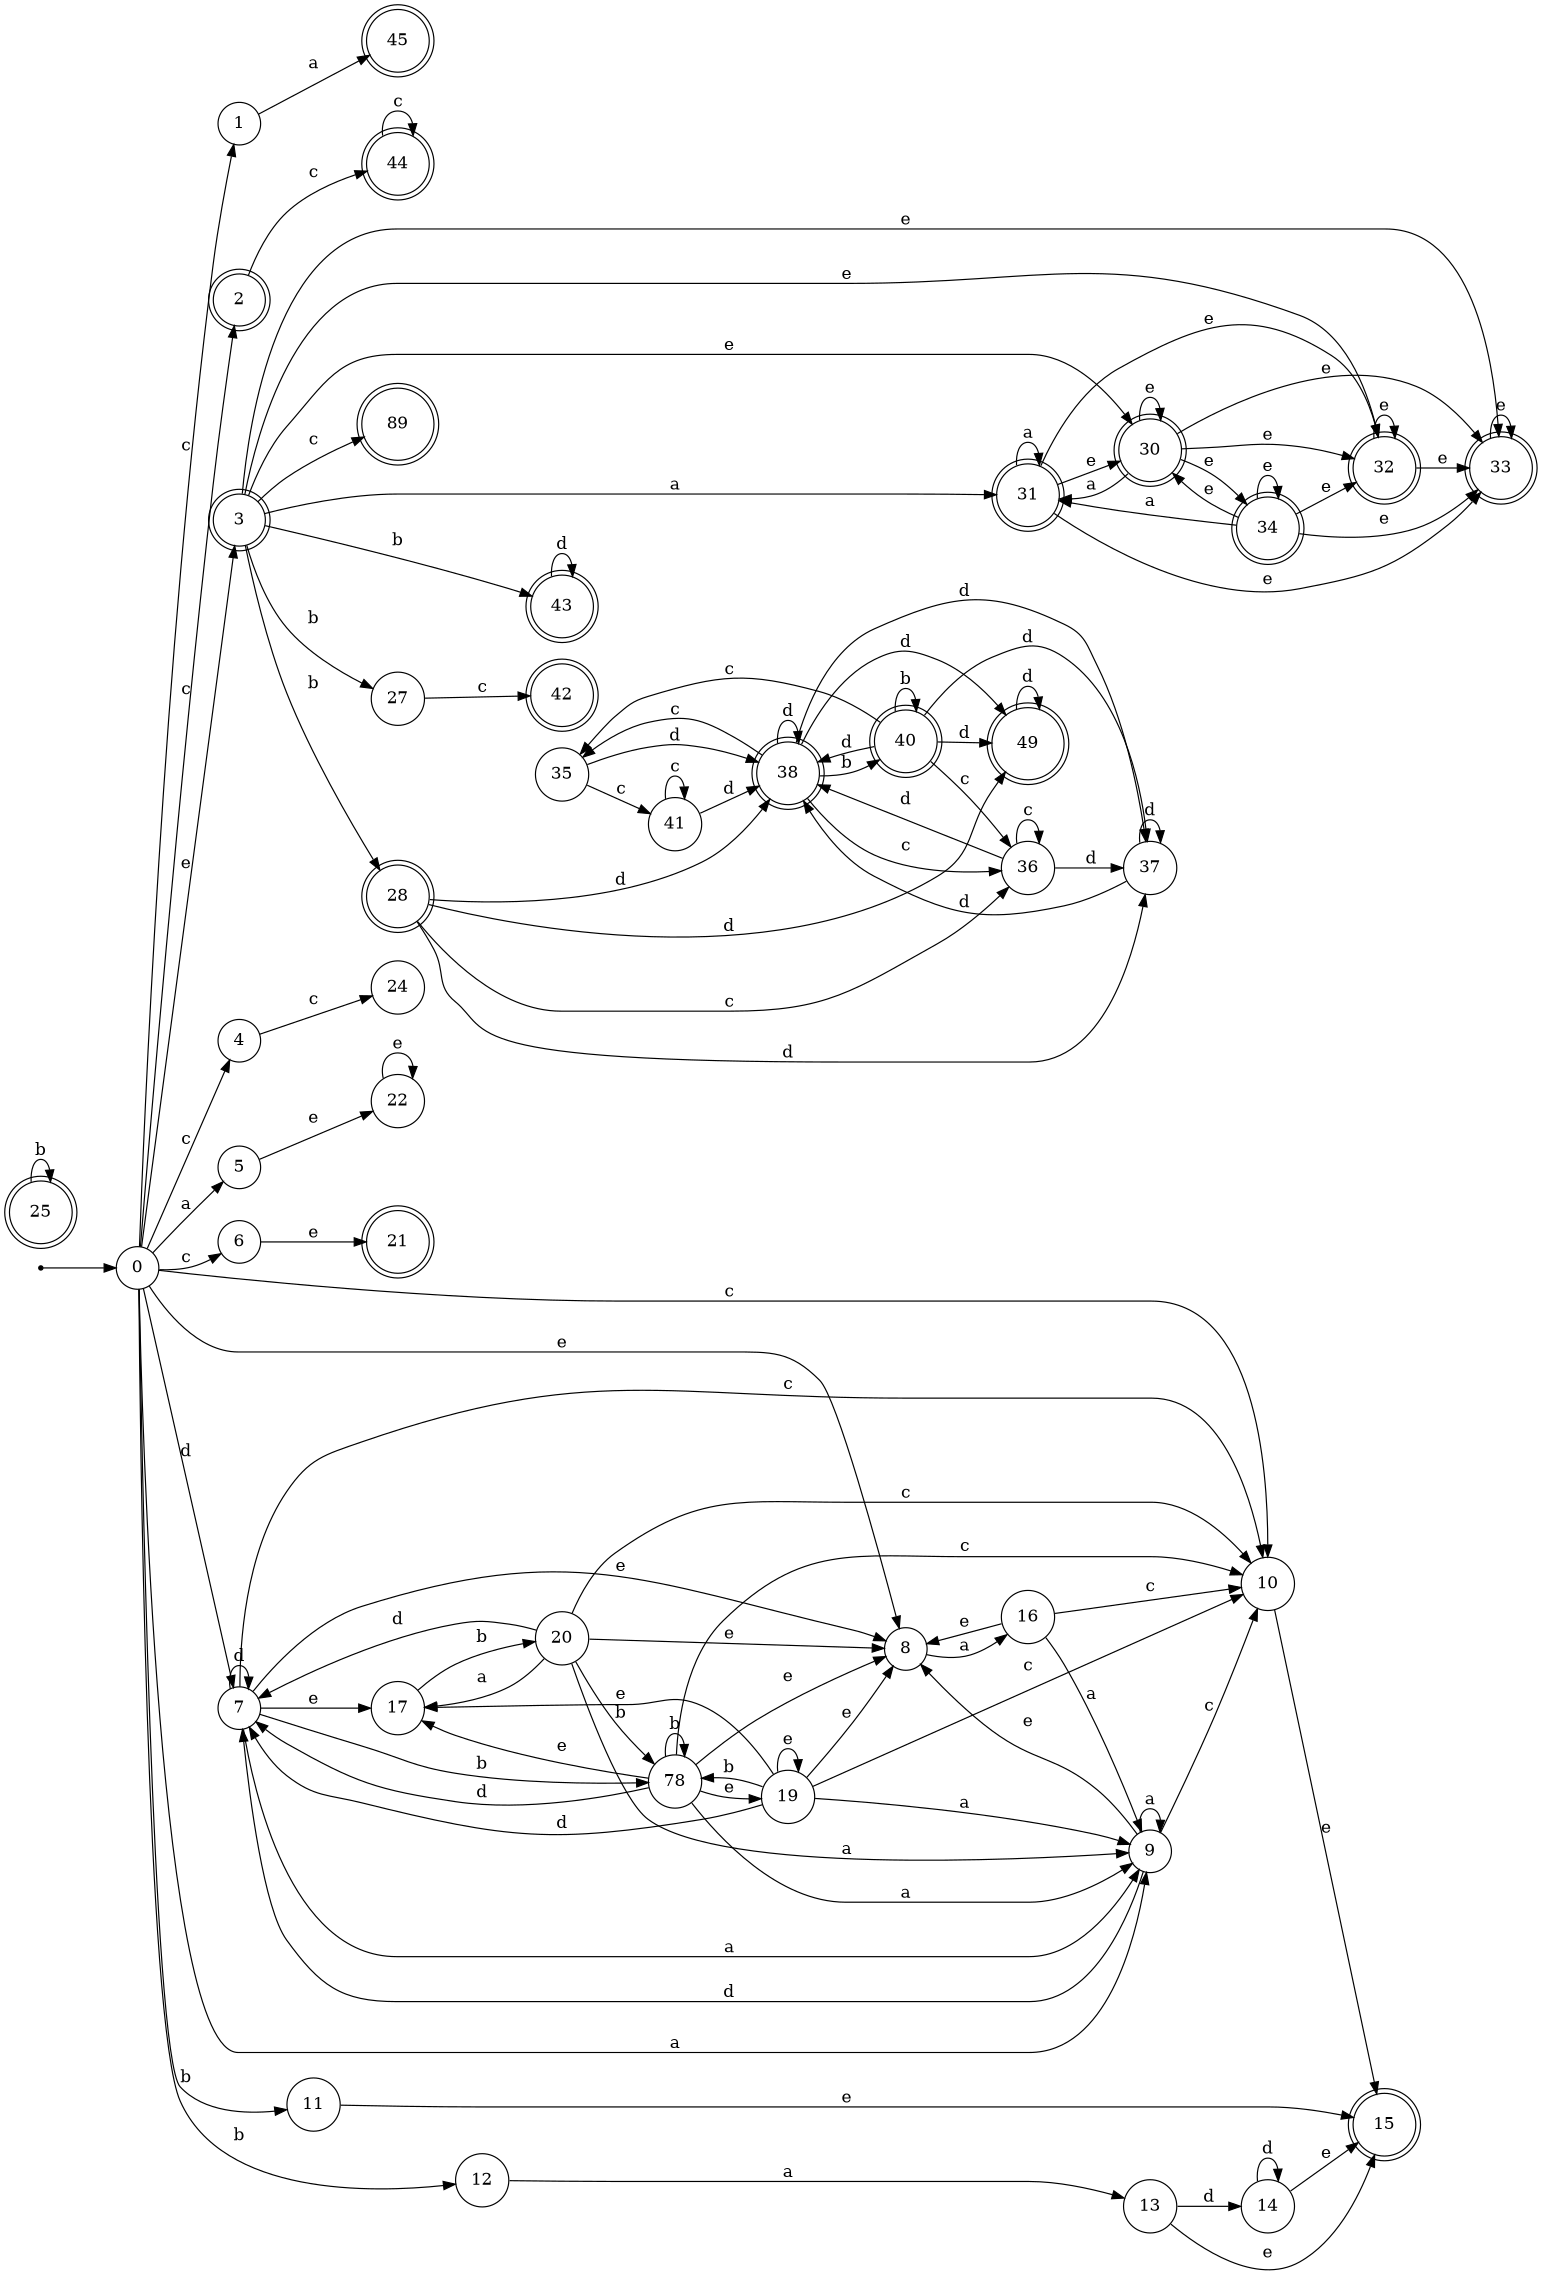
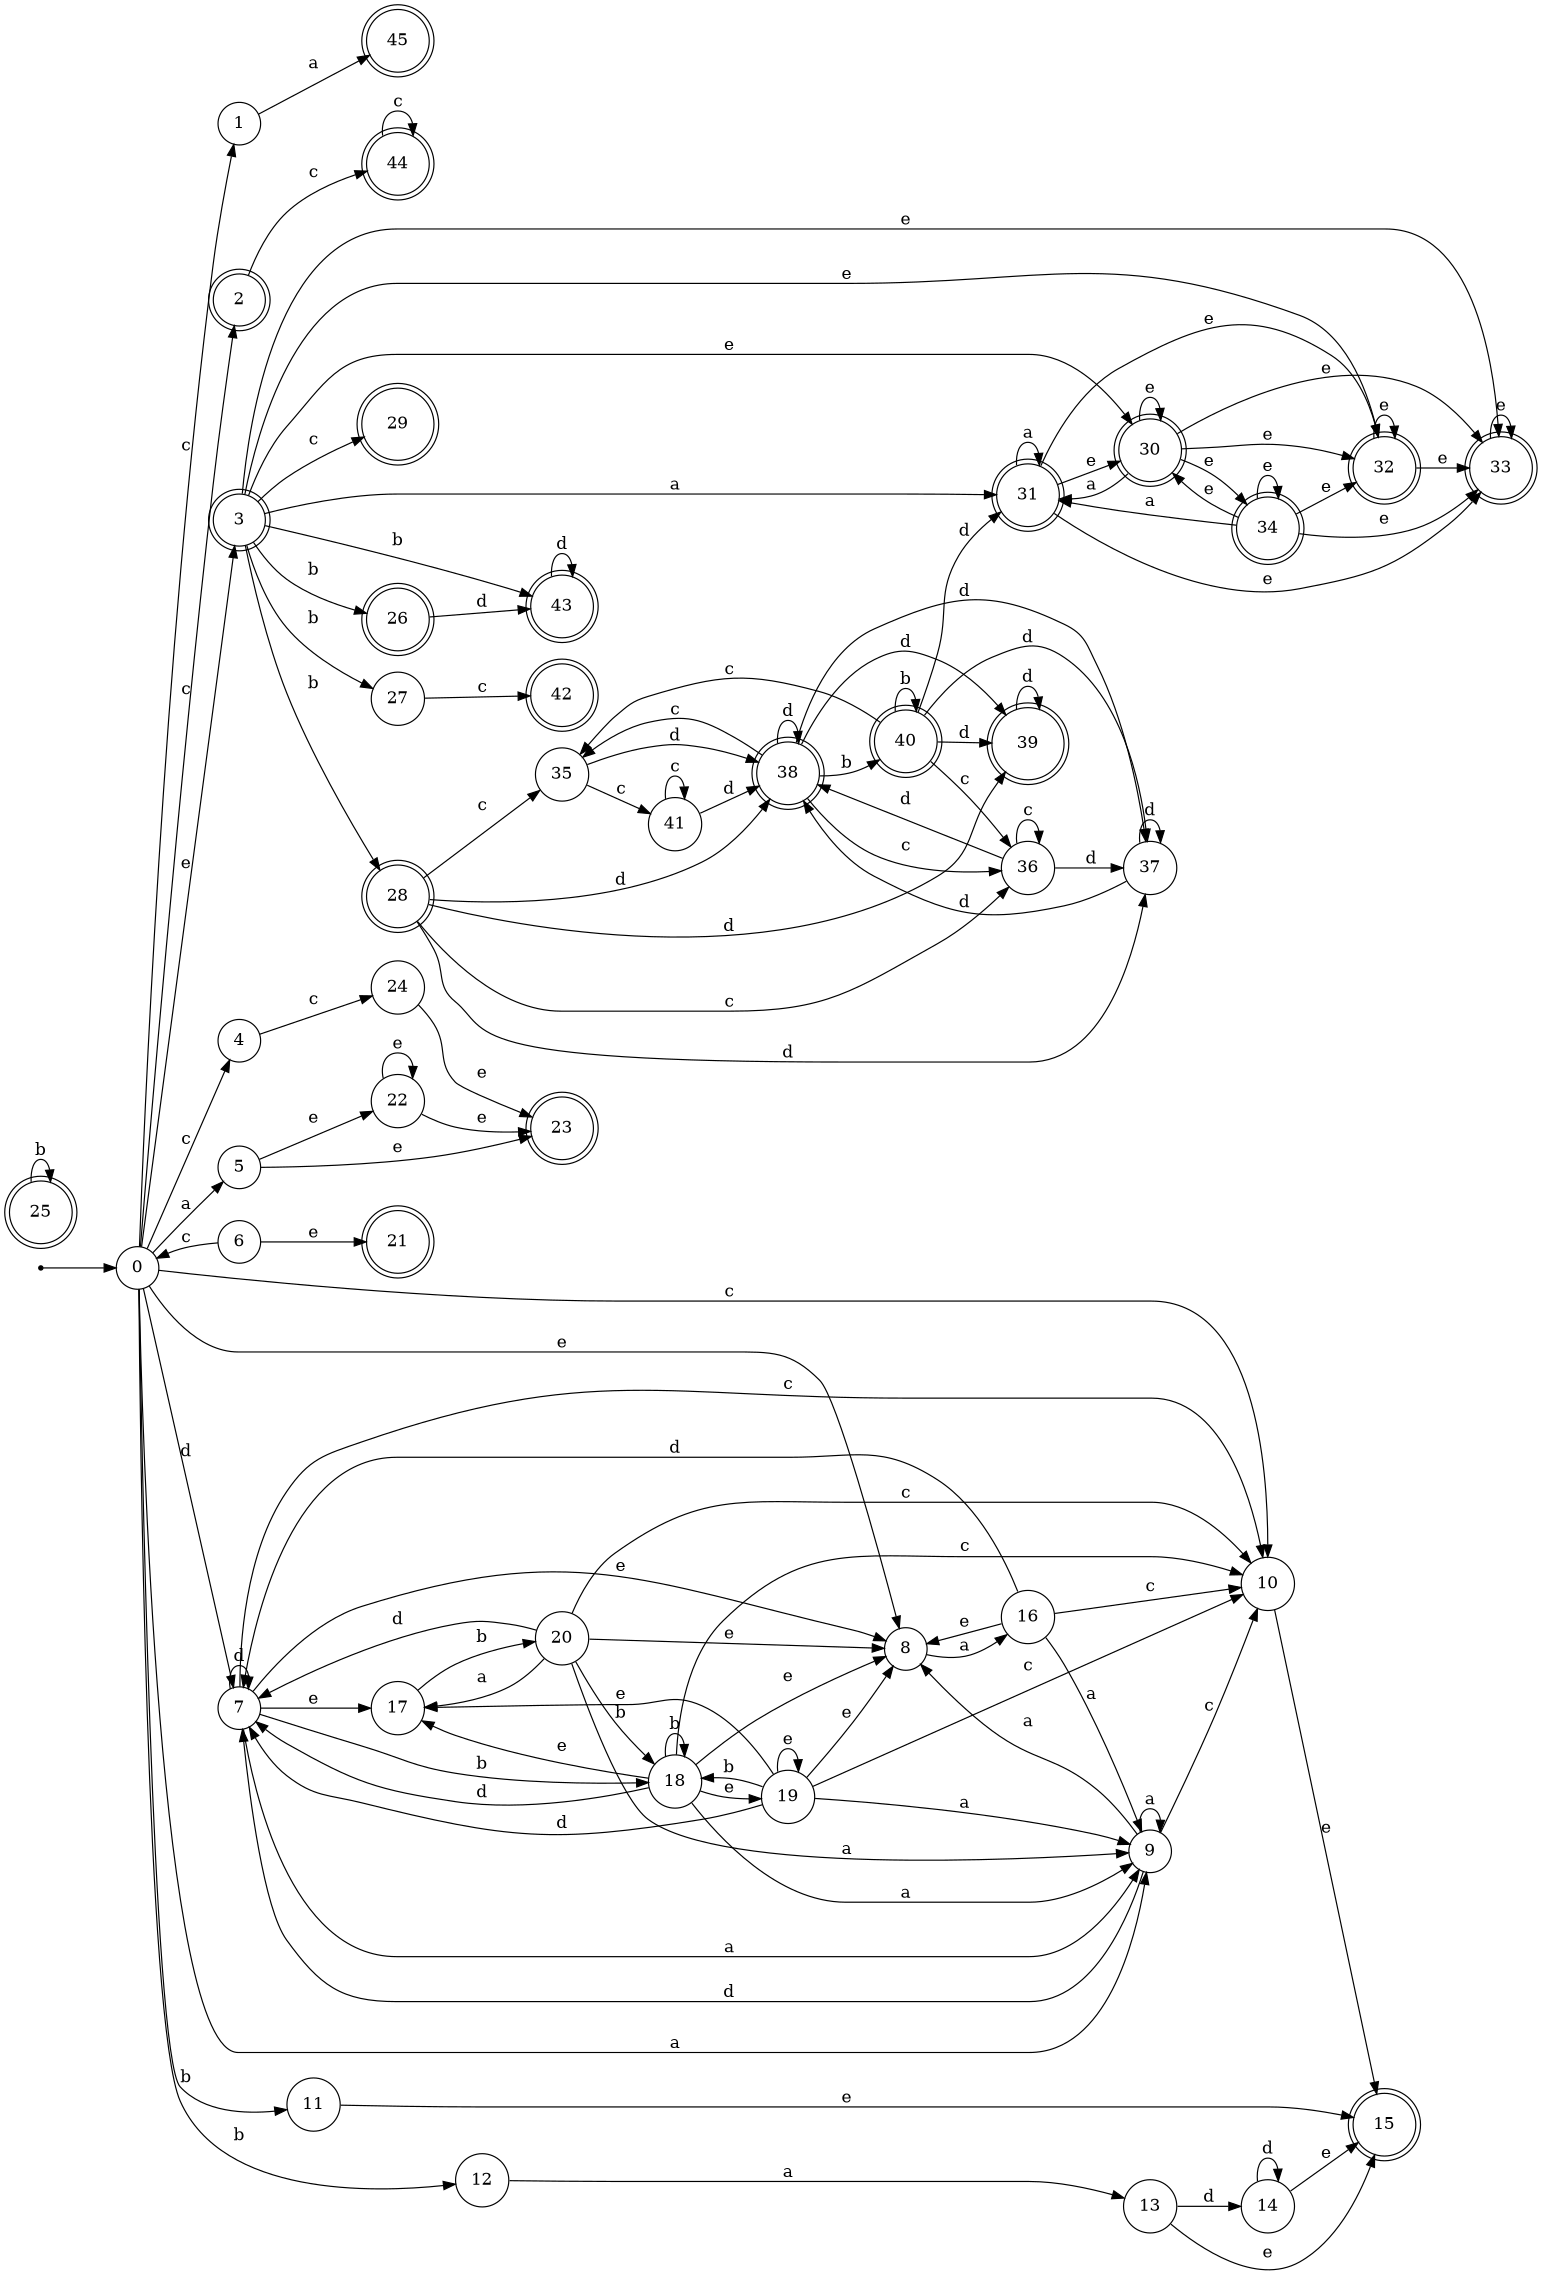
(398, 424) -> (398, 424)
none -> (398, 619)
(1028, 744) -> (1028, 744)
(852, 752) -> (943, 615)
none -> (477, 838)
none -> (562, 1128)
(192, 1267) -> (192, 1246)
none -> (597, 1457)
(1028, 1722) -> (1028, 1722)
(675, 1782) -> (675, 1782)
